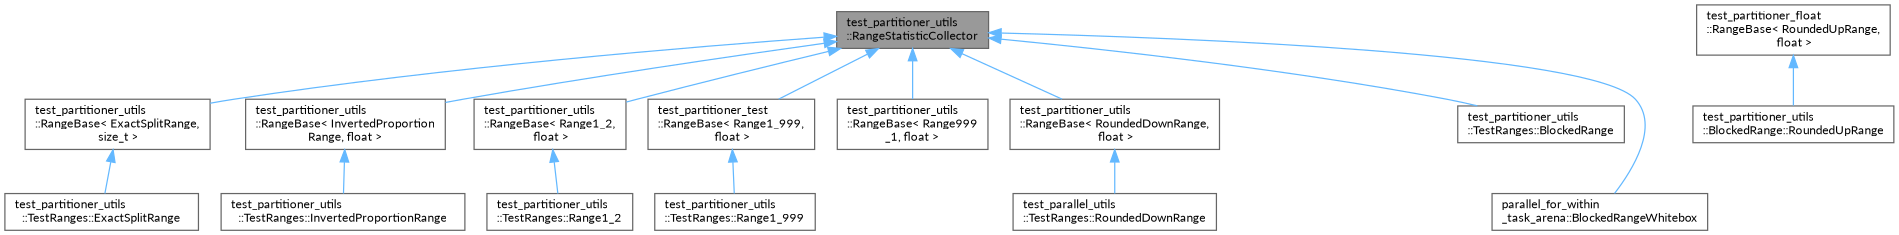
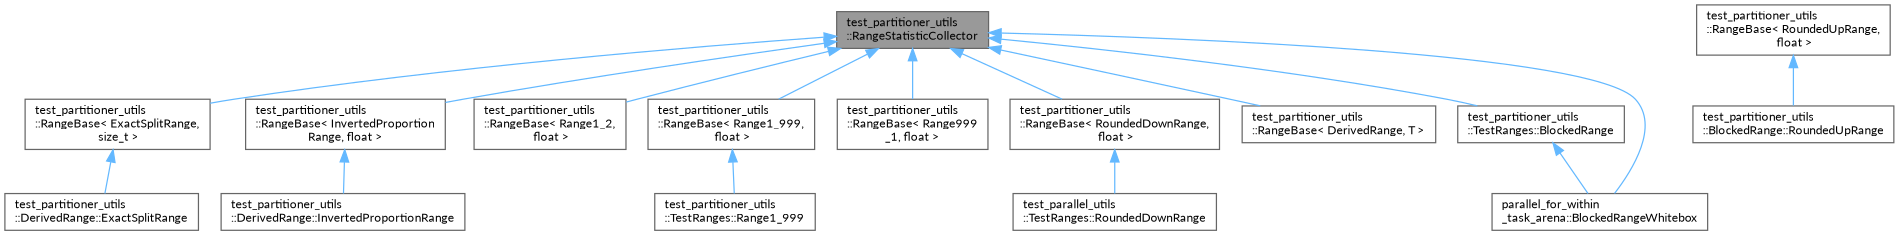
(1793, 30) -> (1793, 30)
(731, 124) -> (731, 124)
none -> (1339, 124)
none -> (1574, 173)
(102, 212) -> (102, 212)
(343, 212) -> (343, 212)
(560, 212) -> none
